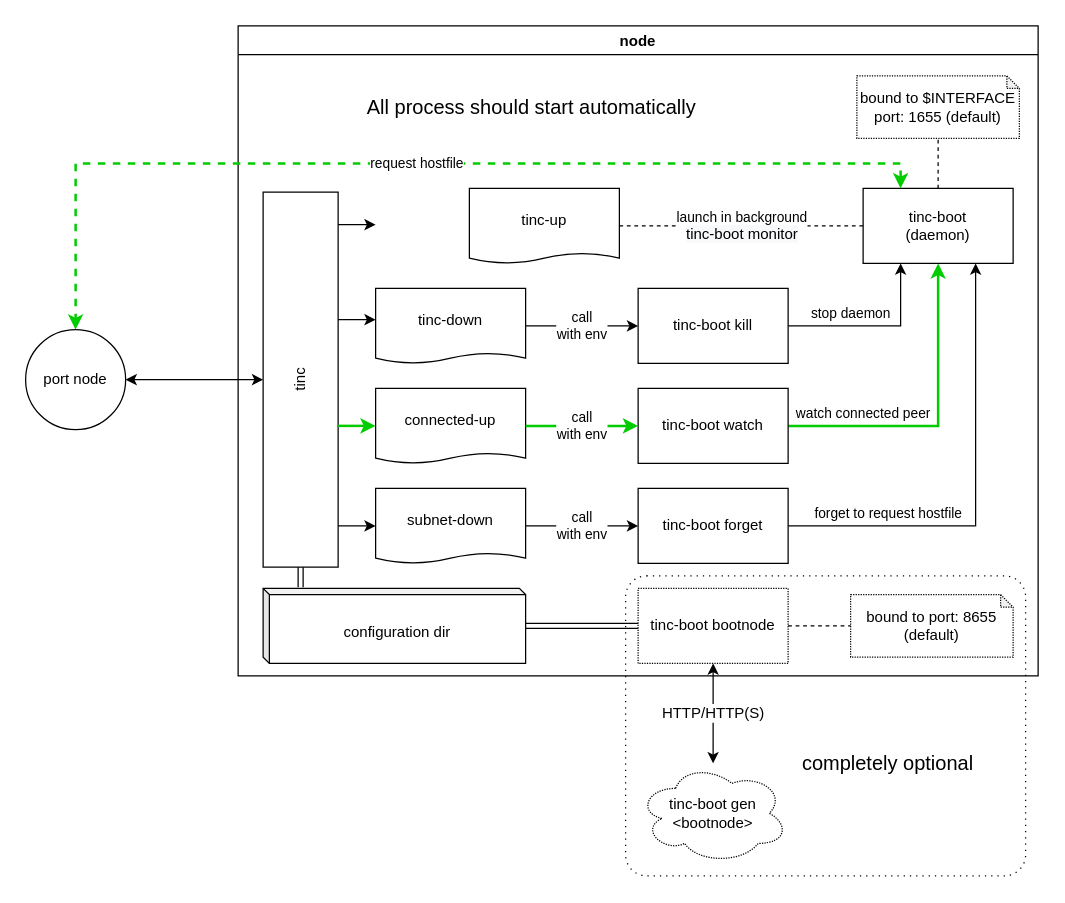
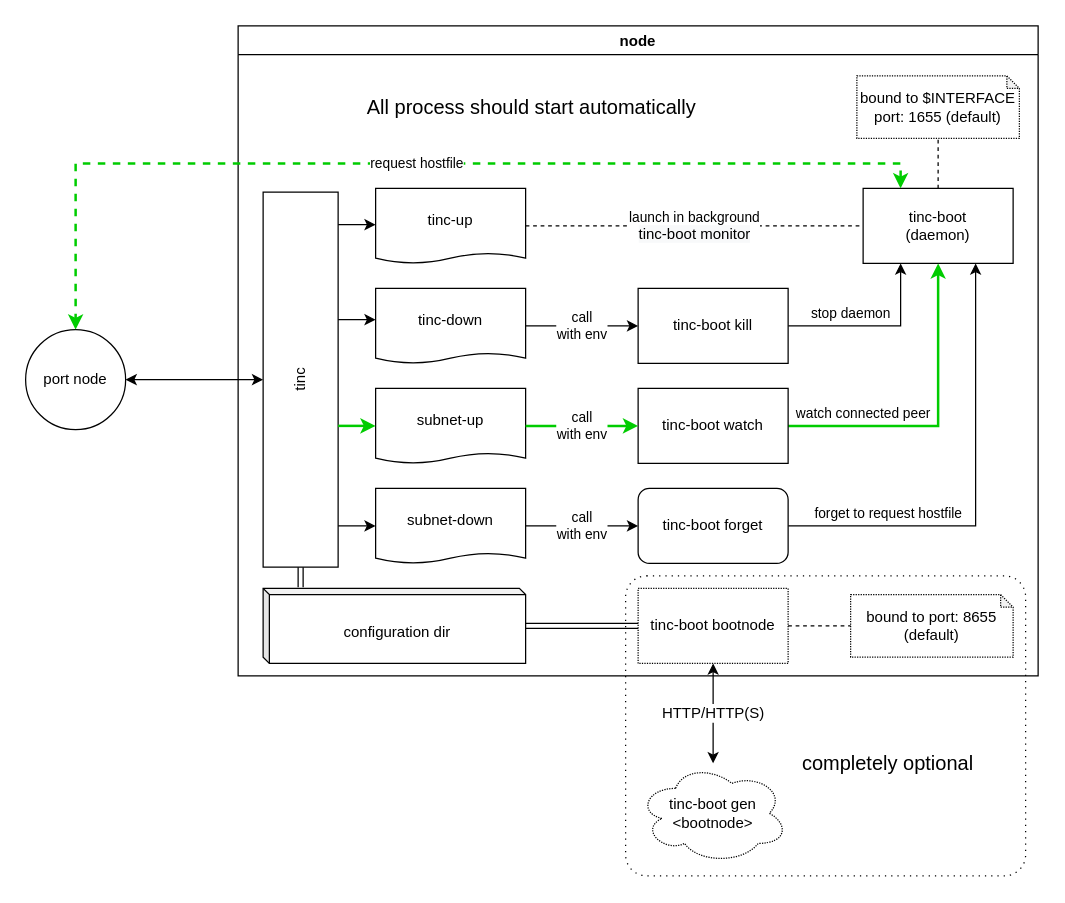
(544, 226) -> (451, 226)
(451, 421) -> (451, 421)
(713, 526) -> (713, 526)
